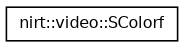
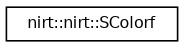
(92, 24) -> (92, 24)
